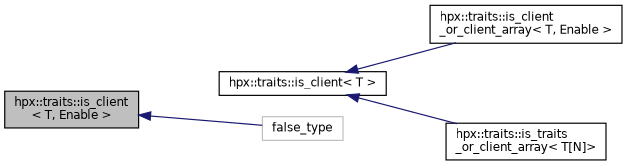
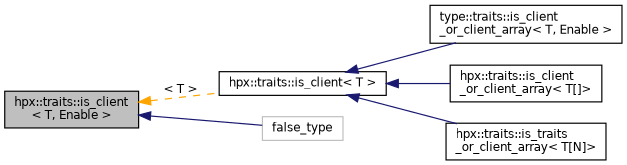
(526, 24) -> (526, 24)
none -> (526, 84)
none -> (185, 97)
